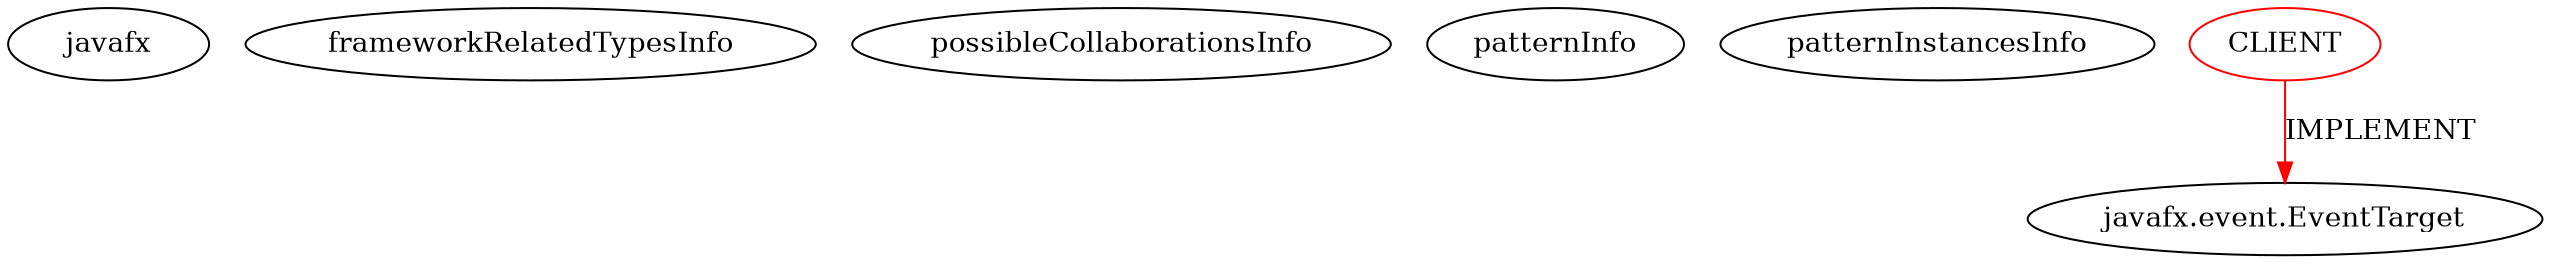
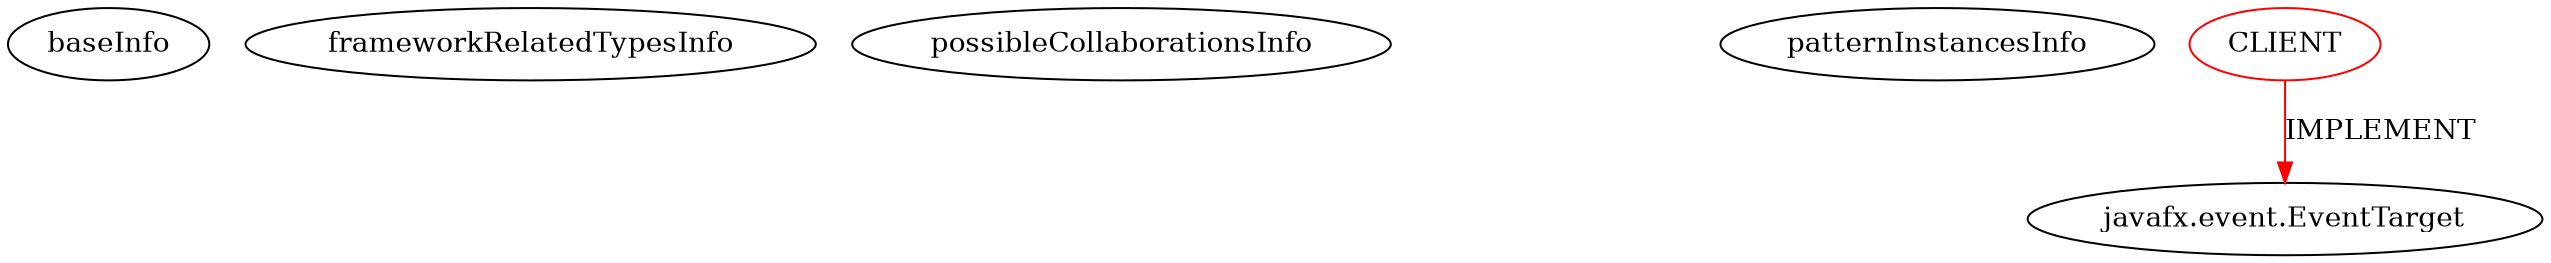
(109, 44) -> (109, 44)
(1556, 44) -> none
